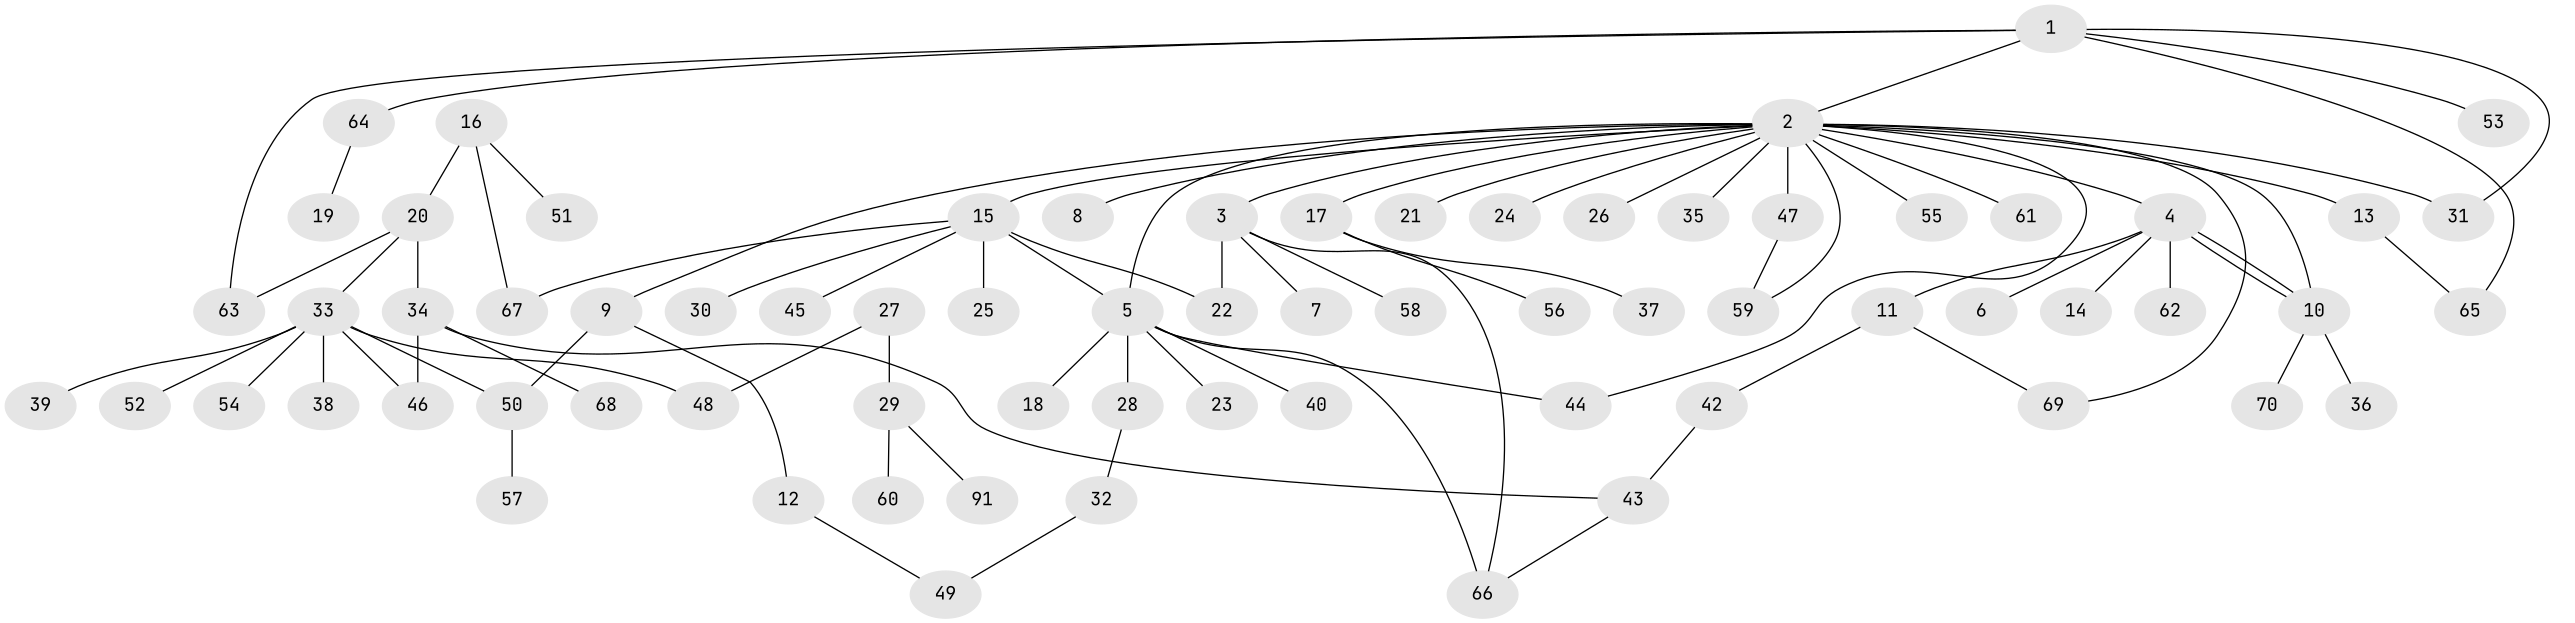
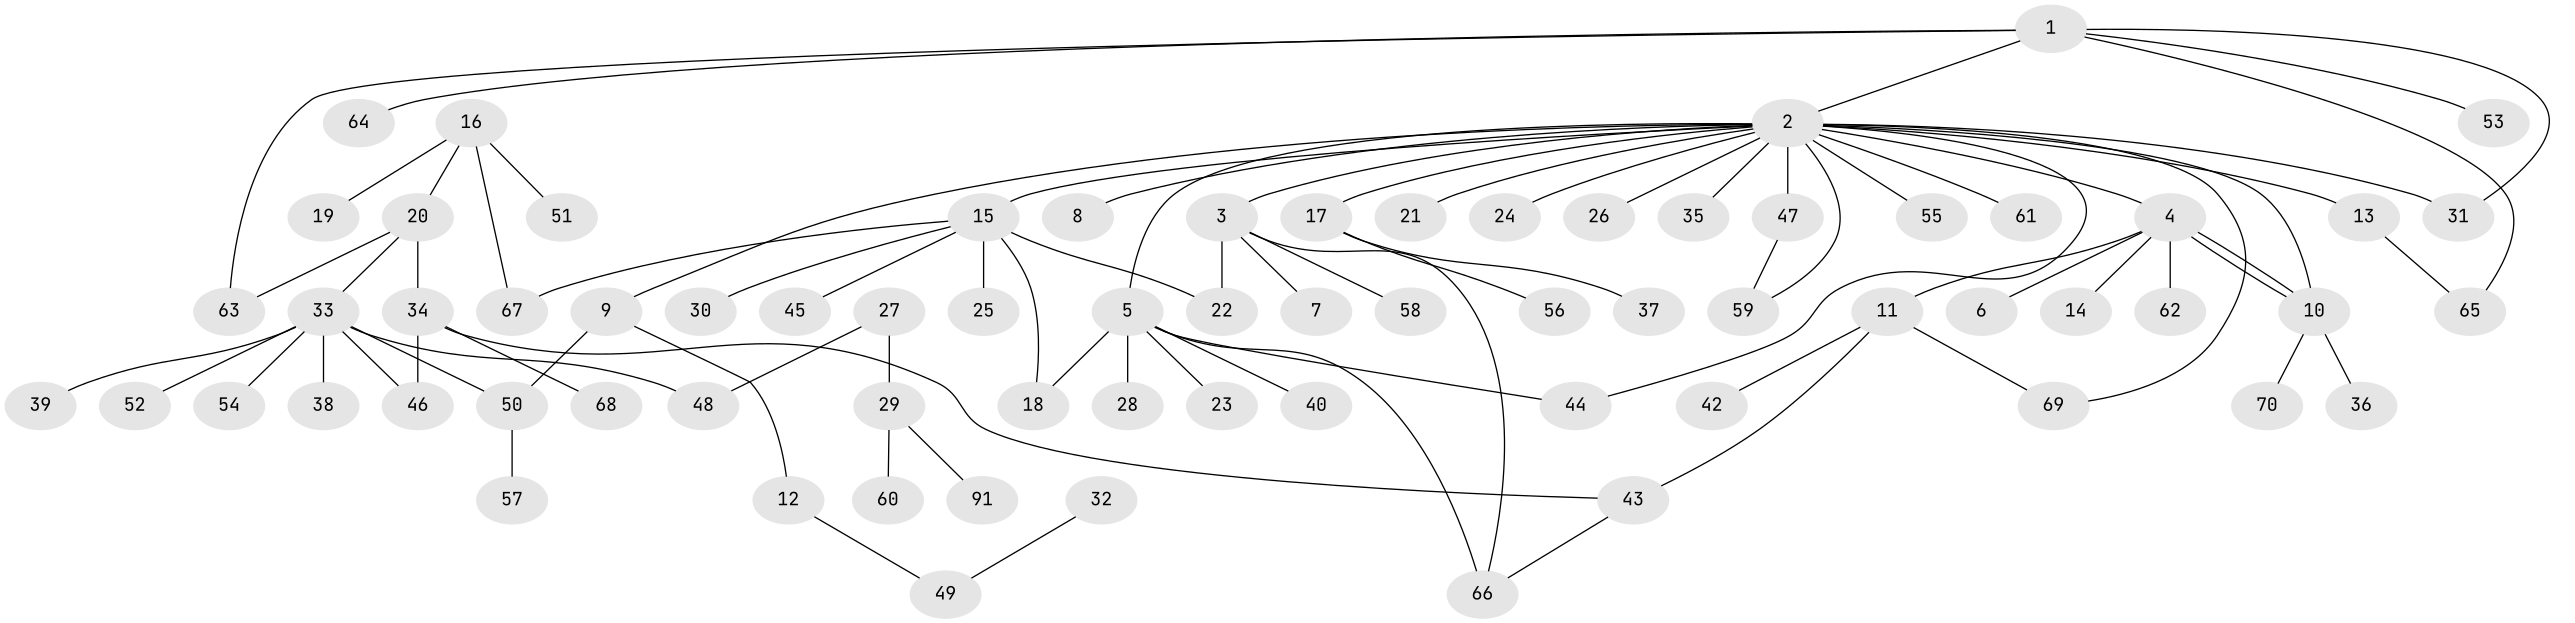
(341, 170) -> (398, 170)
(1056, 265) -> (1035, 306)
(1115, 453) -> none
(1673, 453) -> (1773, 419)
